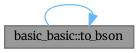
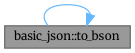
(69, 37) -> (67, 37)
